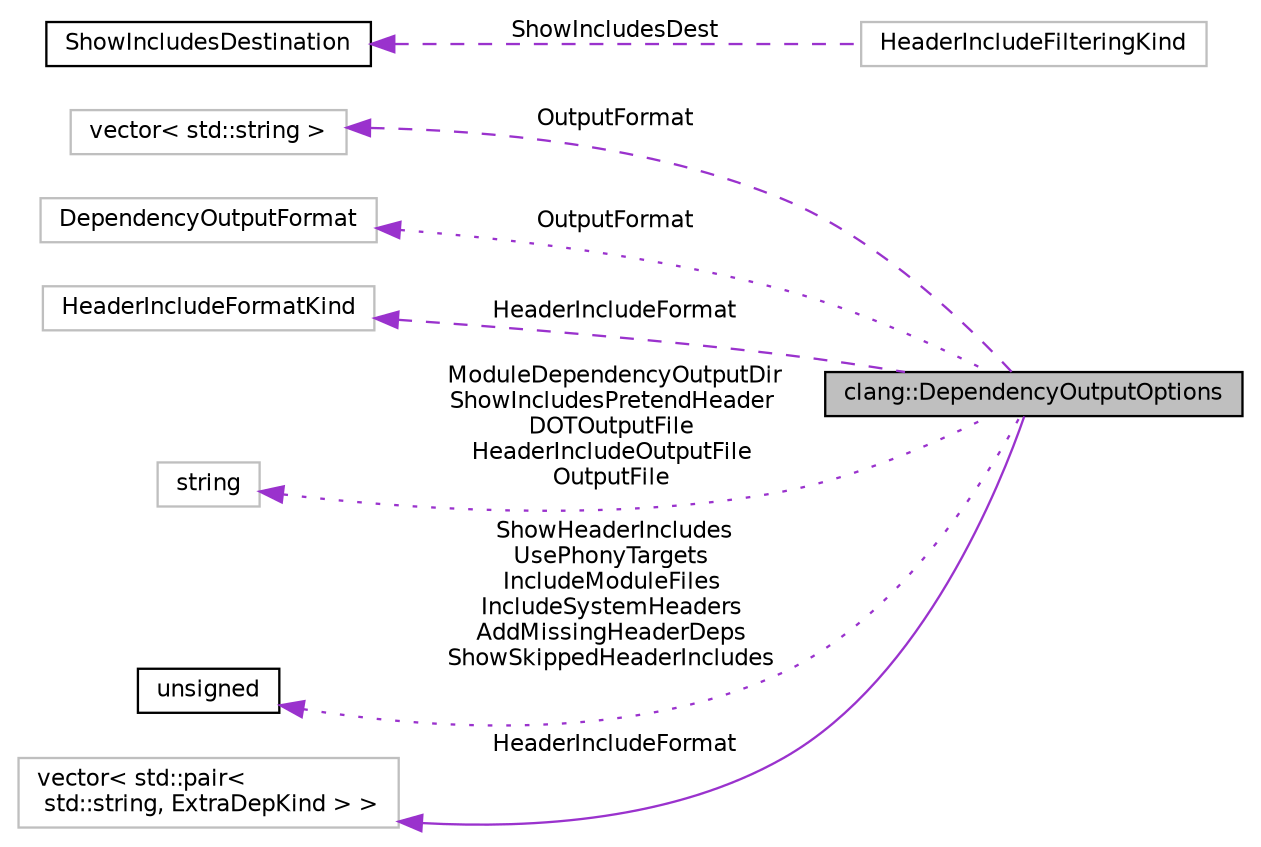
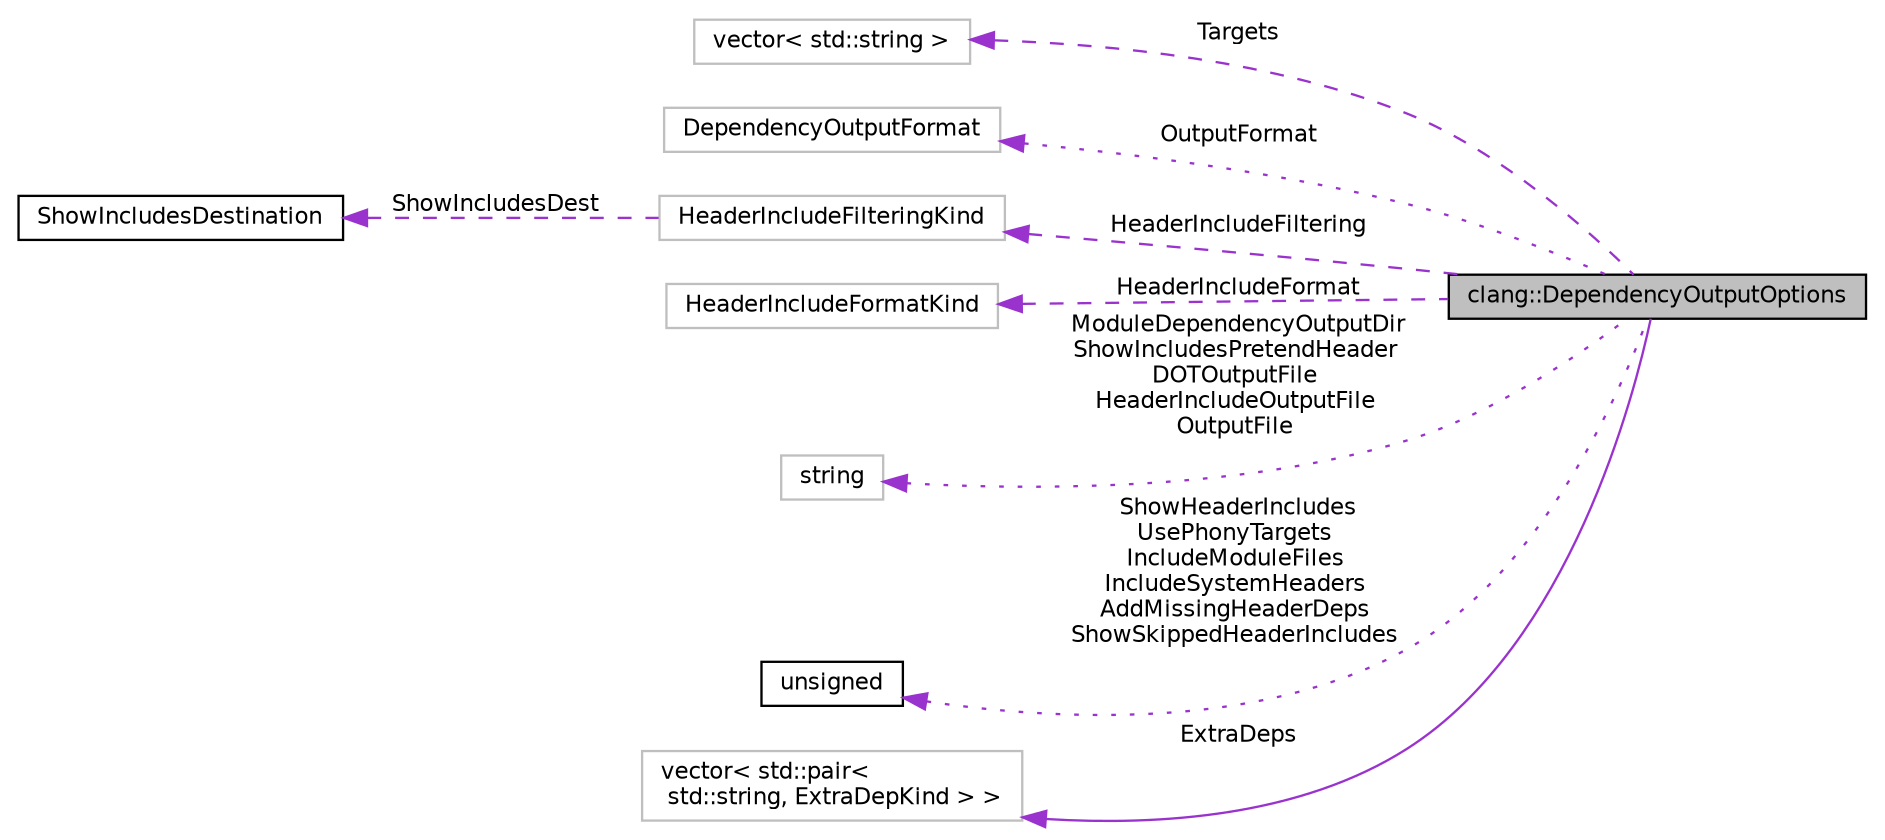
(612, 119) -> (1236, 34)
none -> (1245, 253)
(612, 745) -> (1236, 736)
